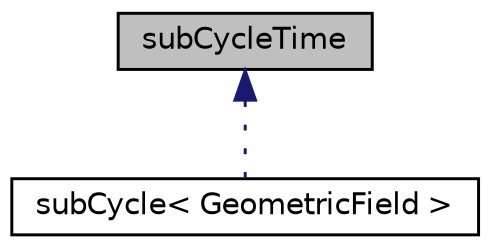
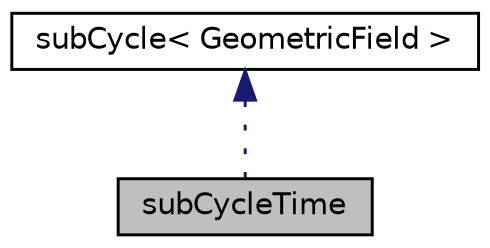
(245, 140) -> (245, 140)
